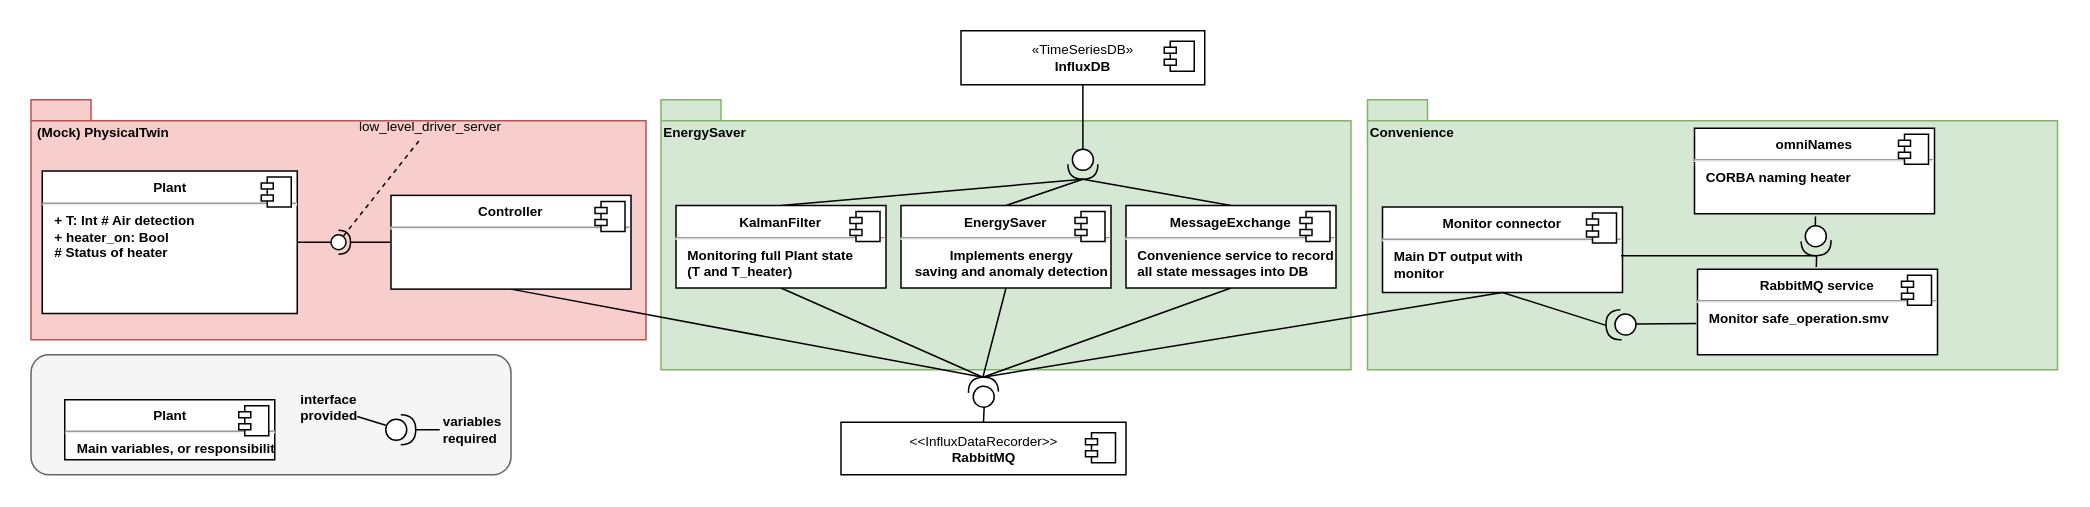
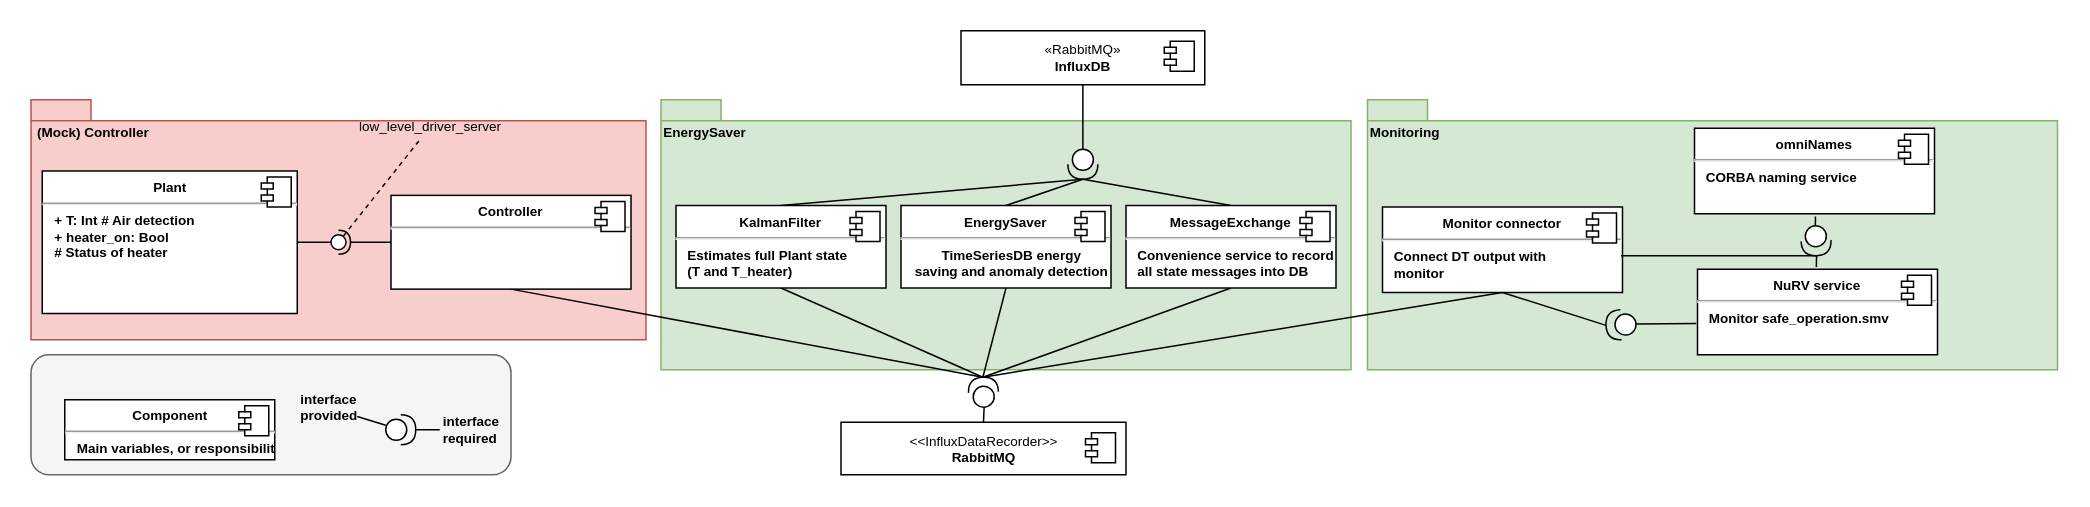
(1083, 58) -> (1083, 58)
(1761, 128) -> (1763, 128)
(99, 133) -> (93, 133)
(1410, 133) -> (1405, 133)
(764, 206) -> (762, 206)
(996, 206) -> (996, 206)
(1445, 208) -> (1458, 208)
(1789, 269) -> (1789, 269)
(173, 400) -> (173, 400)
(479, 430) -> (479, 430)
